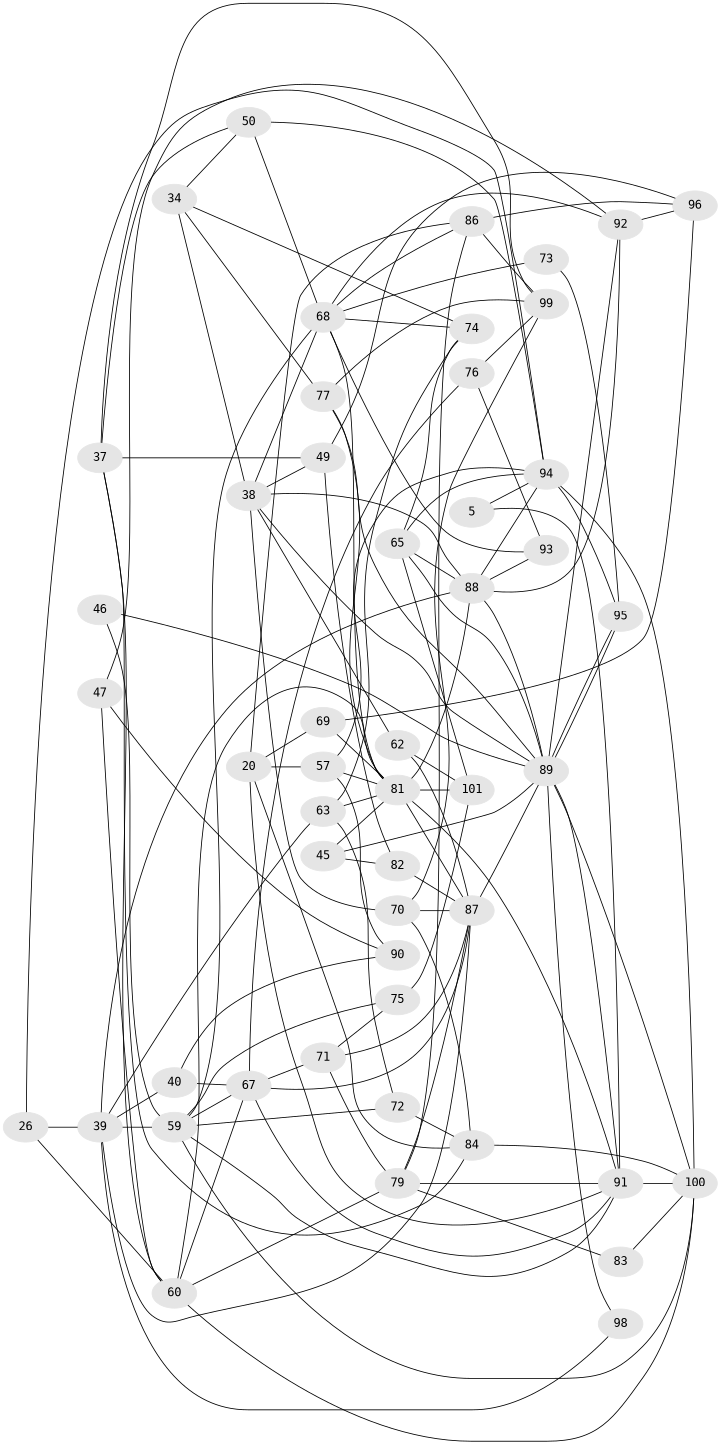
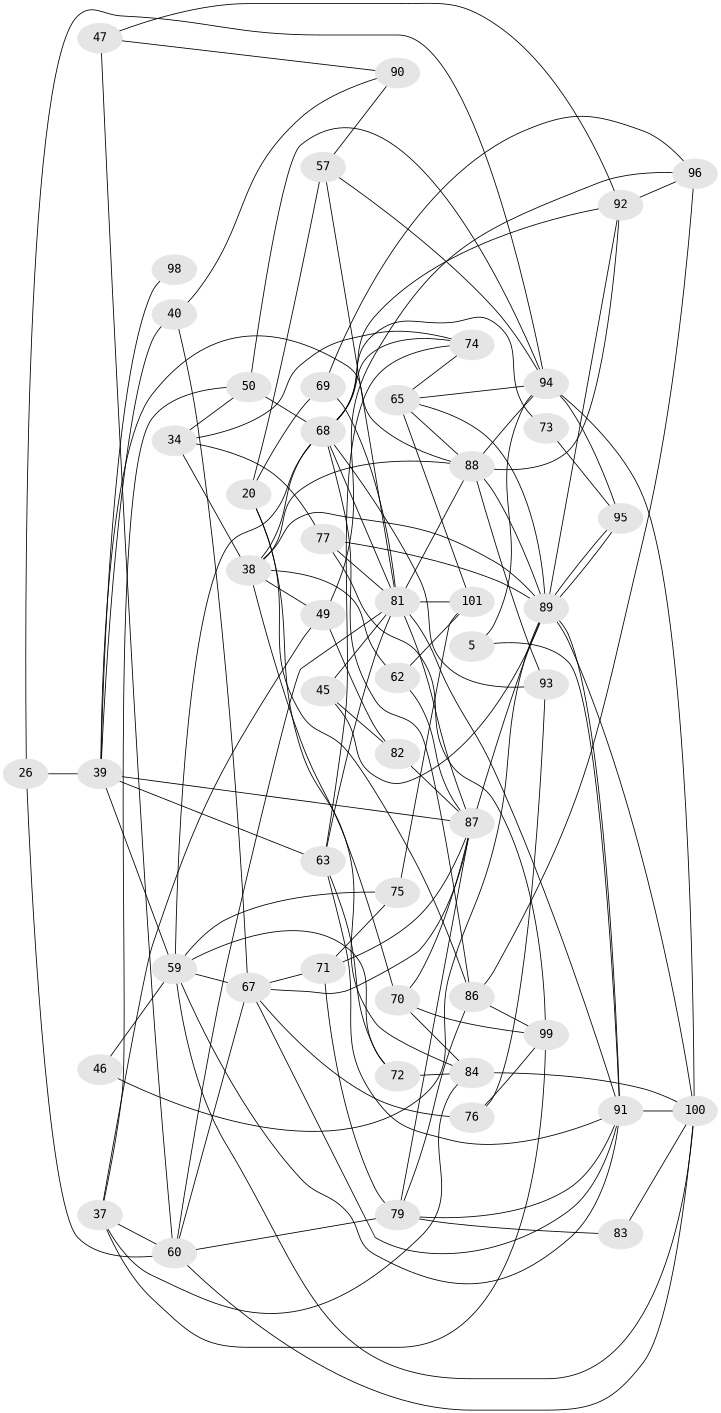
(565, 1051) -> none
(308, 1103) -> (366, 1084)
